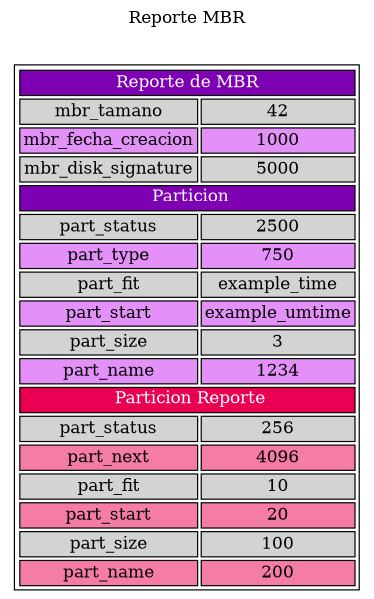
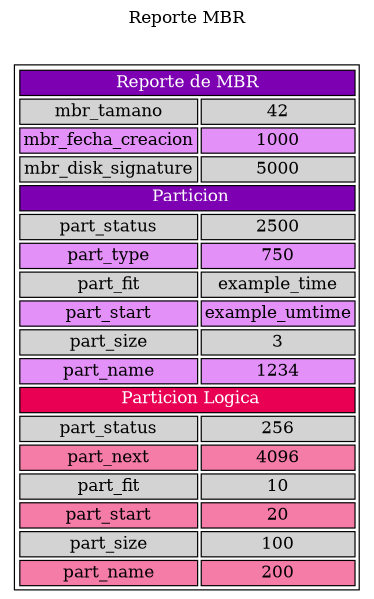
(190, 398) -> (190, 398)
